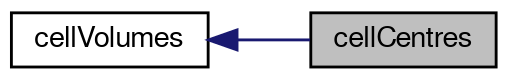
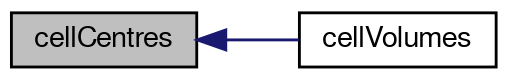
(274, 40) -> (263, 40)
